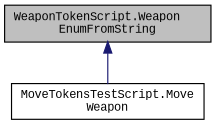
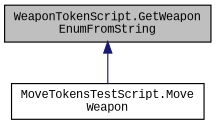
(108, 24) -> (108, 24)
